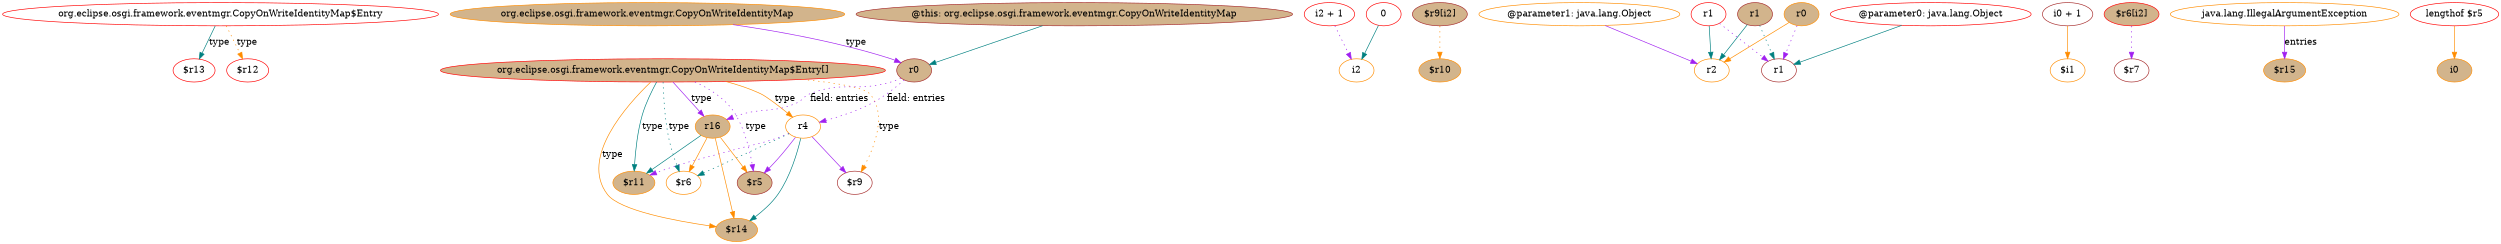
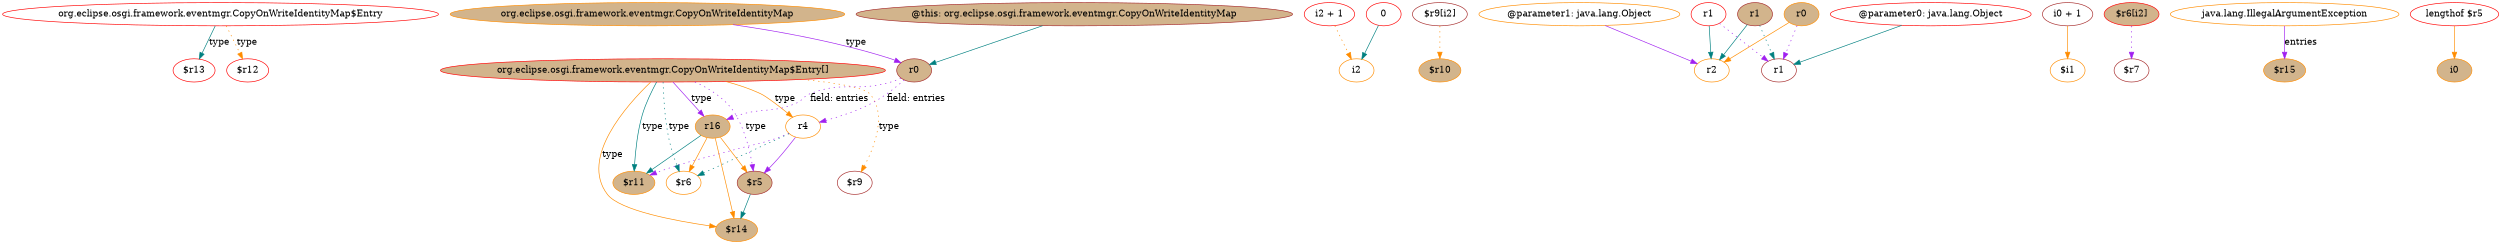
(1440, 14) -> (1440, 14)
(1342, 39) -> (1342, 39)
(827, 152) -> none
(785, 182) -> (747, 203)
